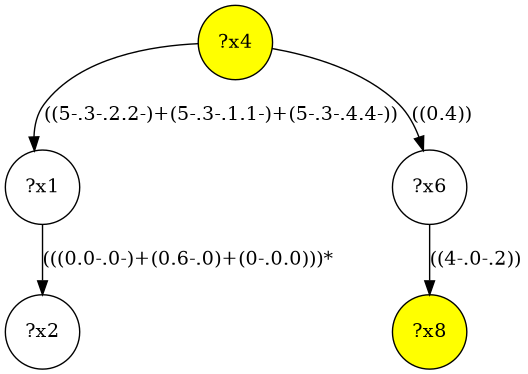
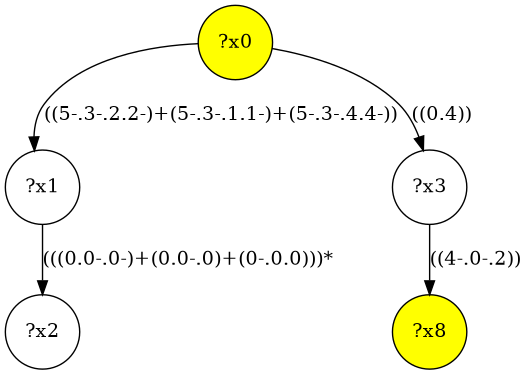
(235, 43) -> (235, 43)
(430, 187) -> (430, 187)
(188, 260) -> (188, 260)
